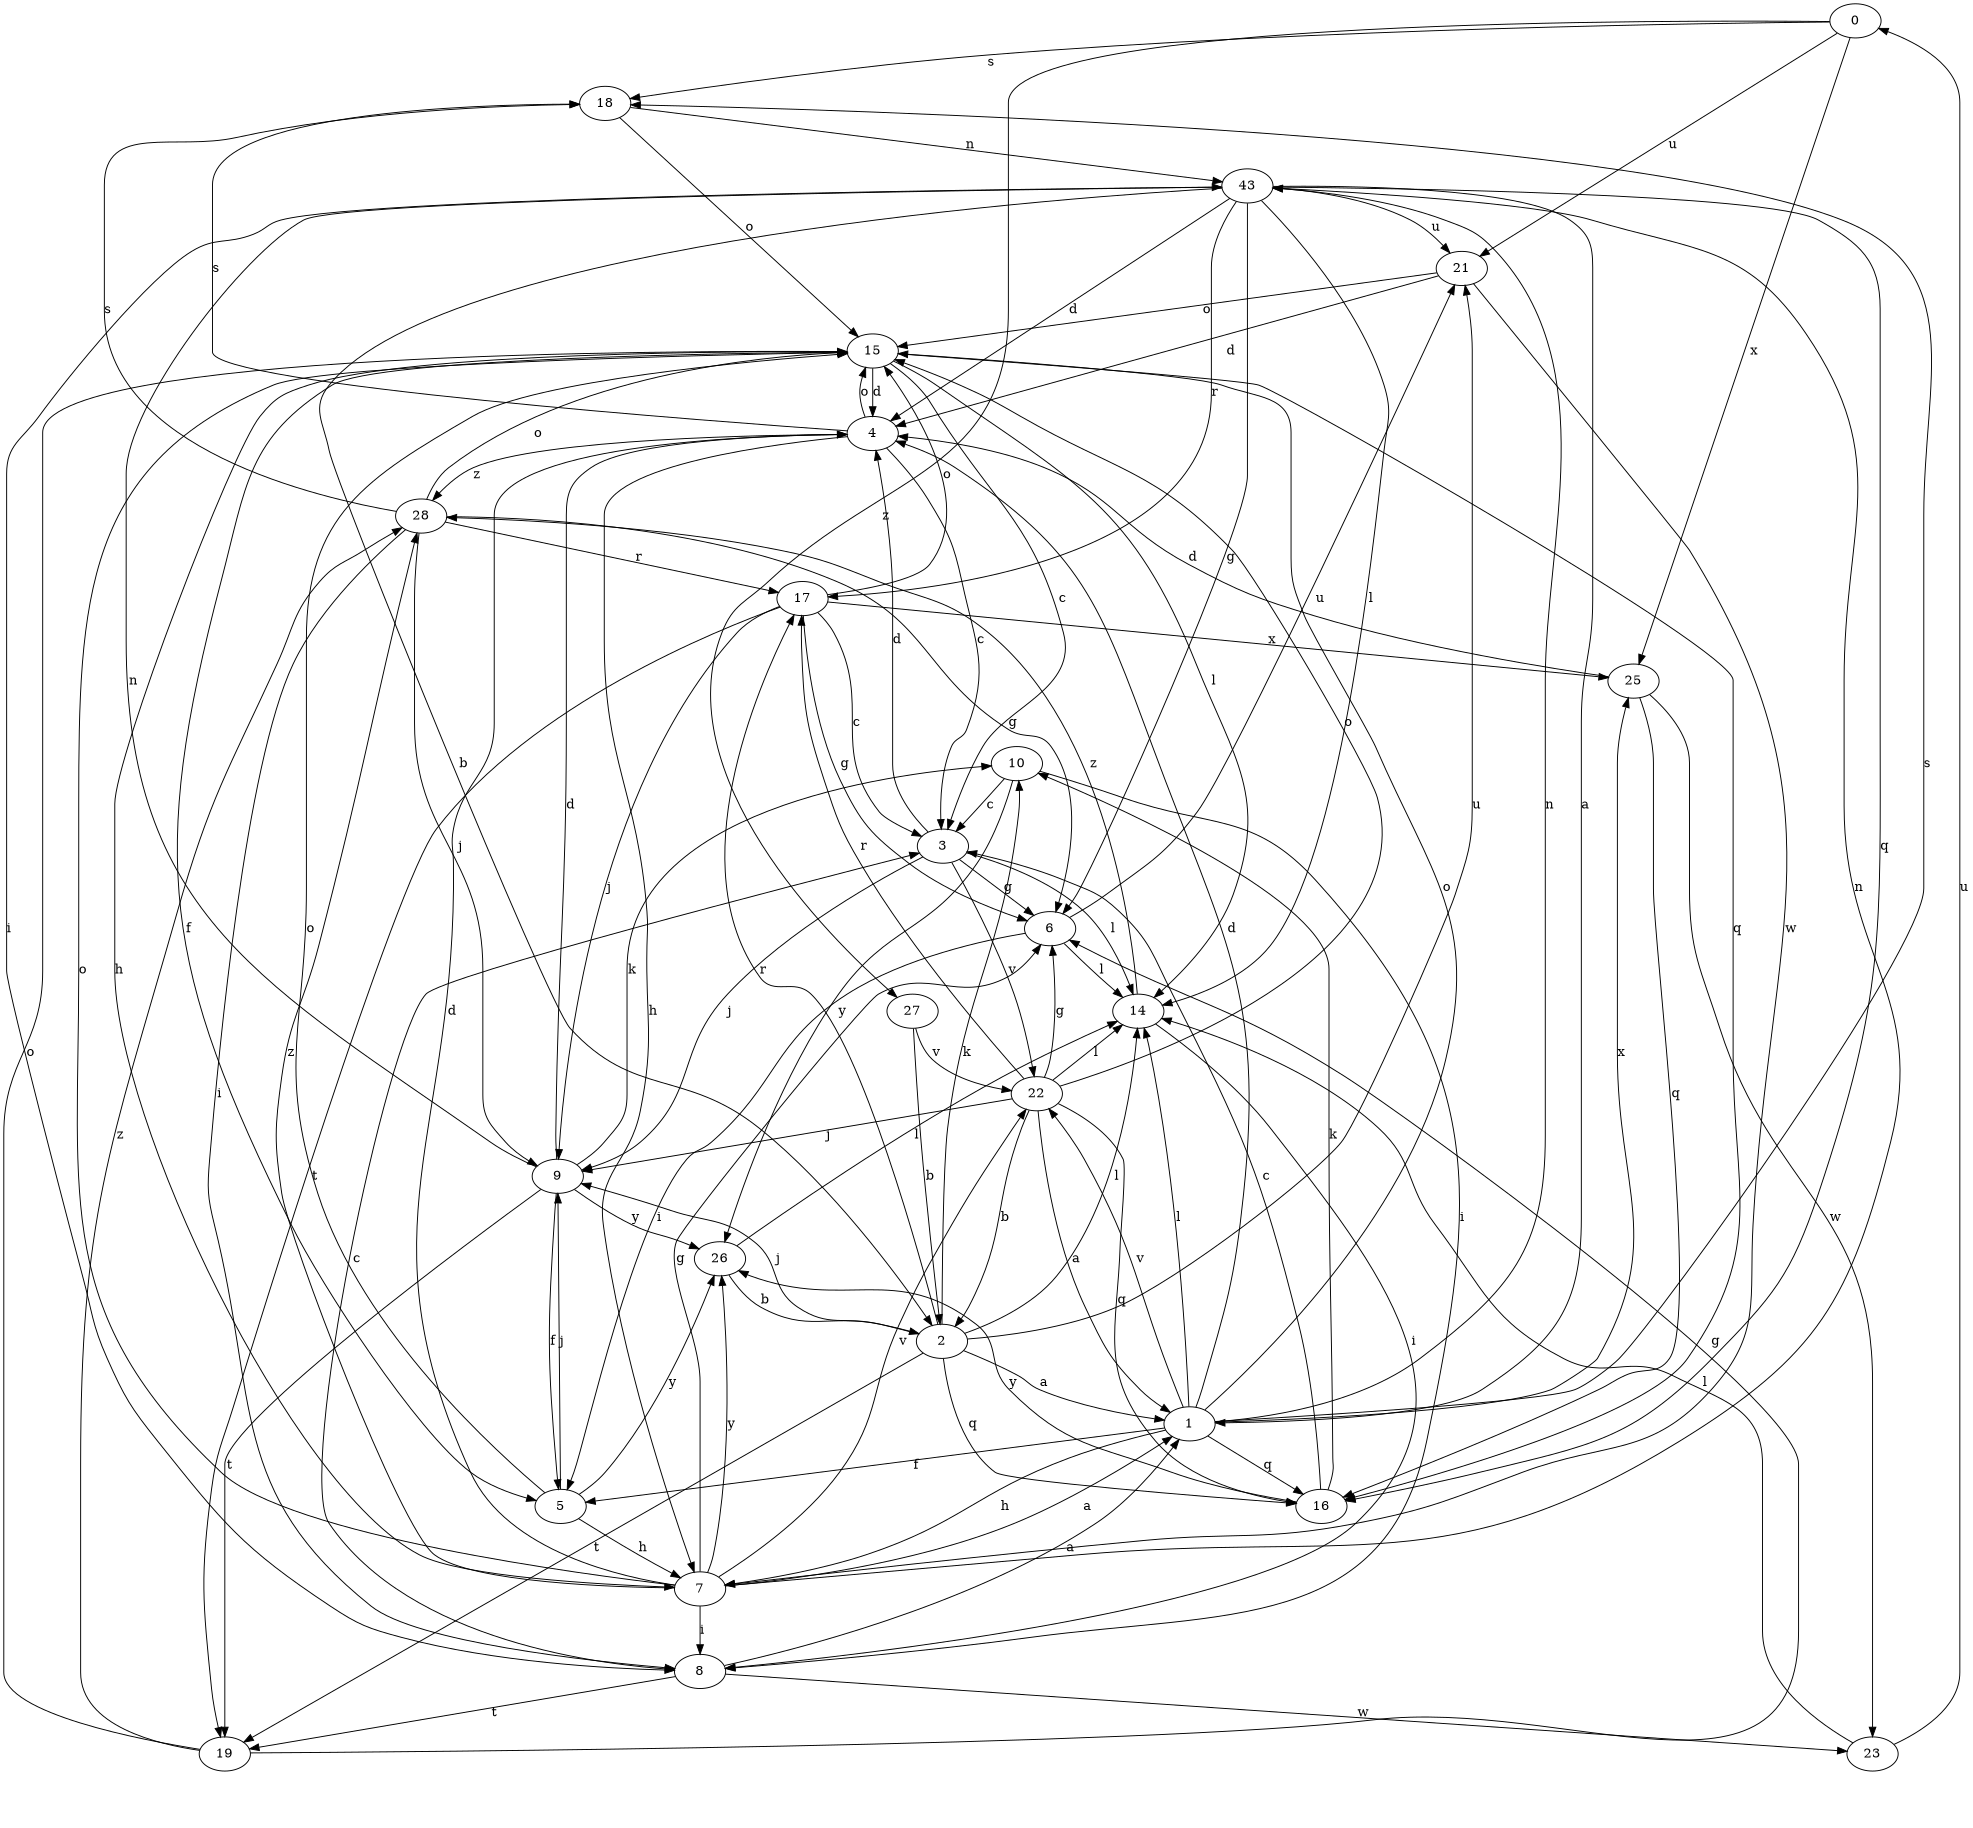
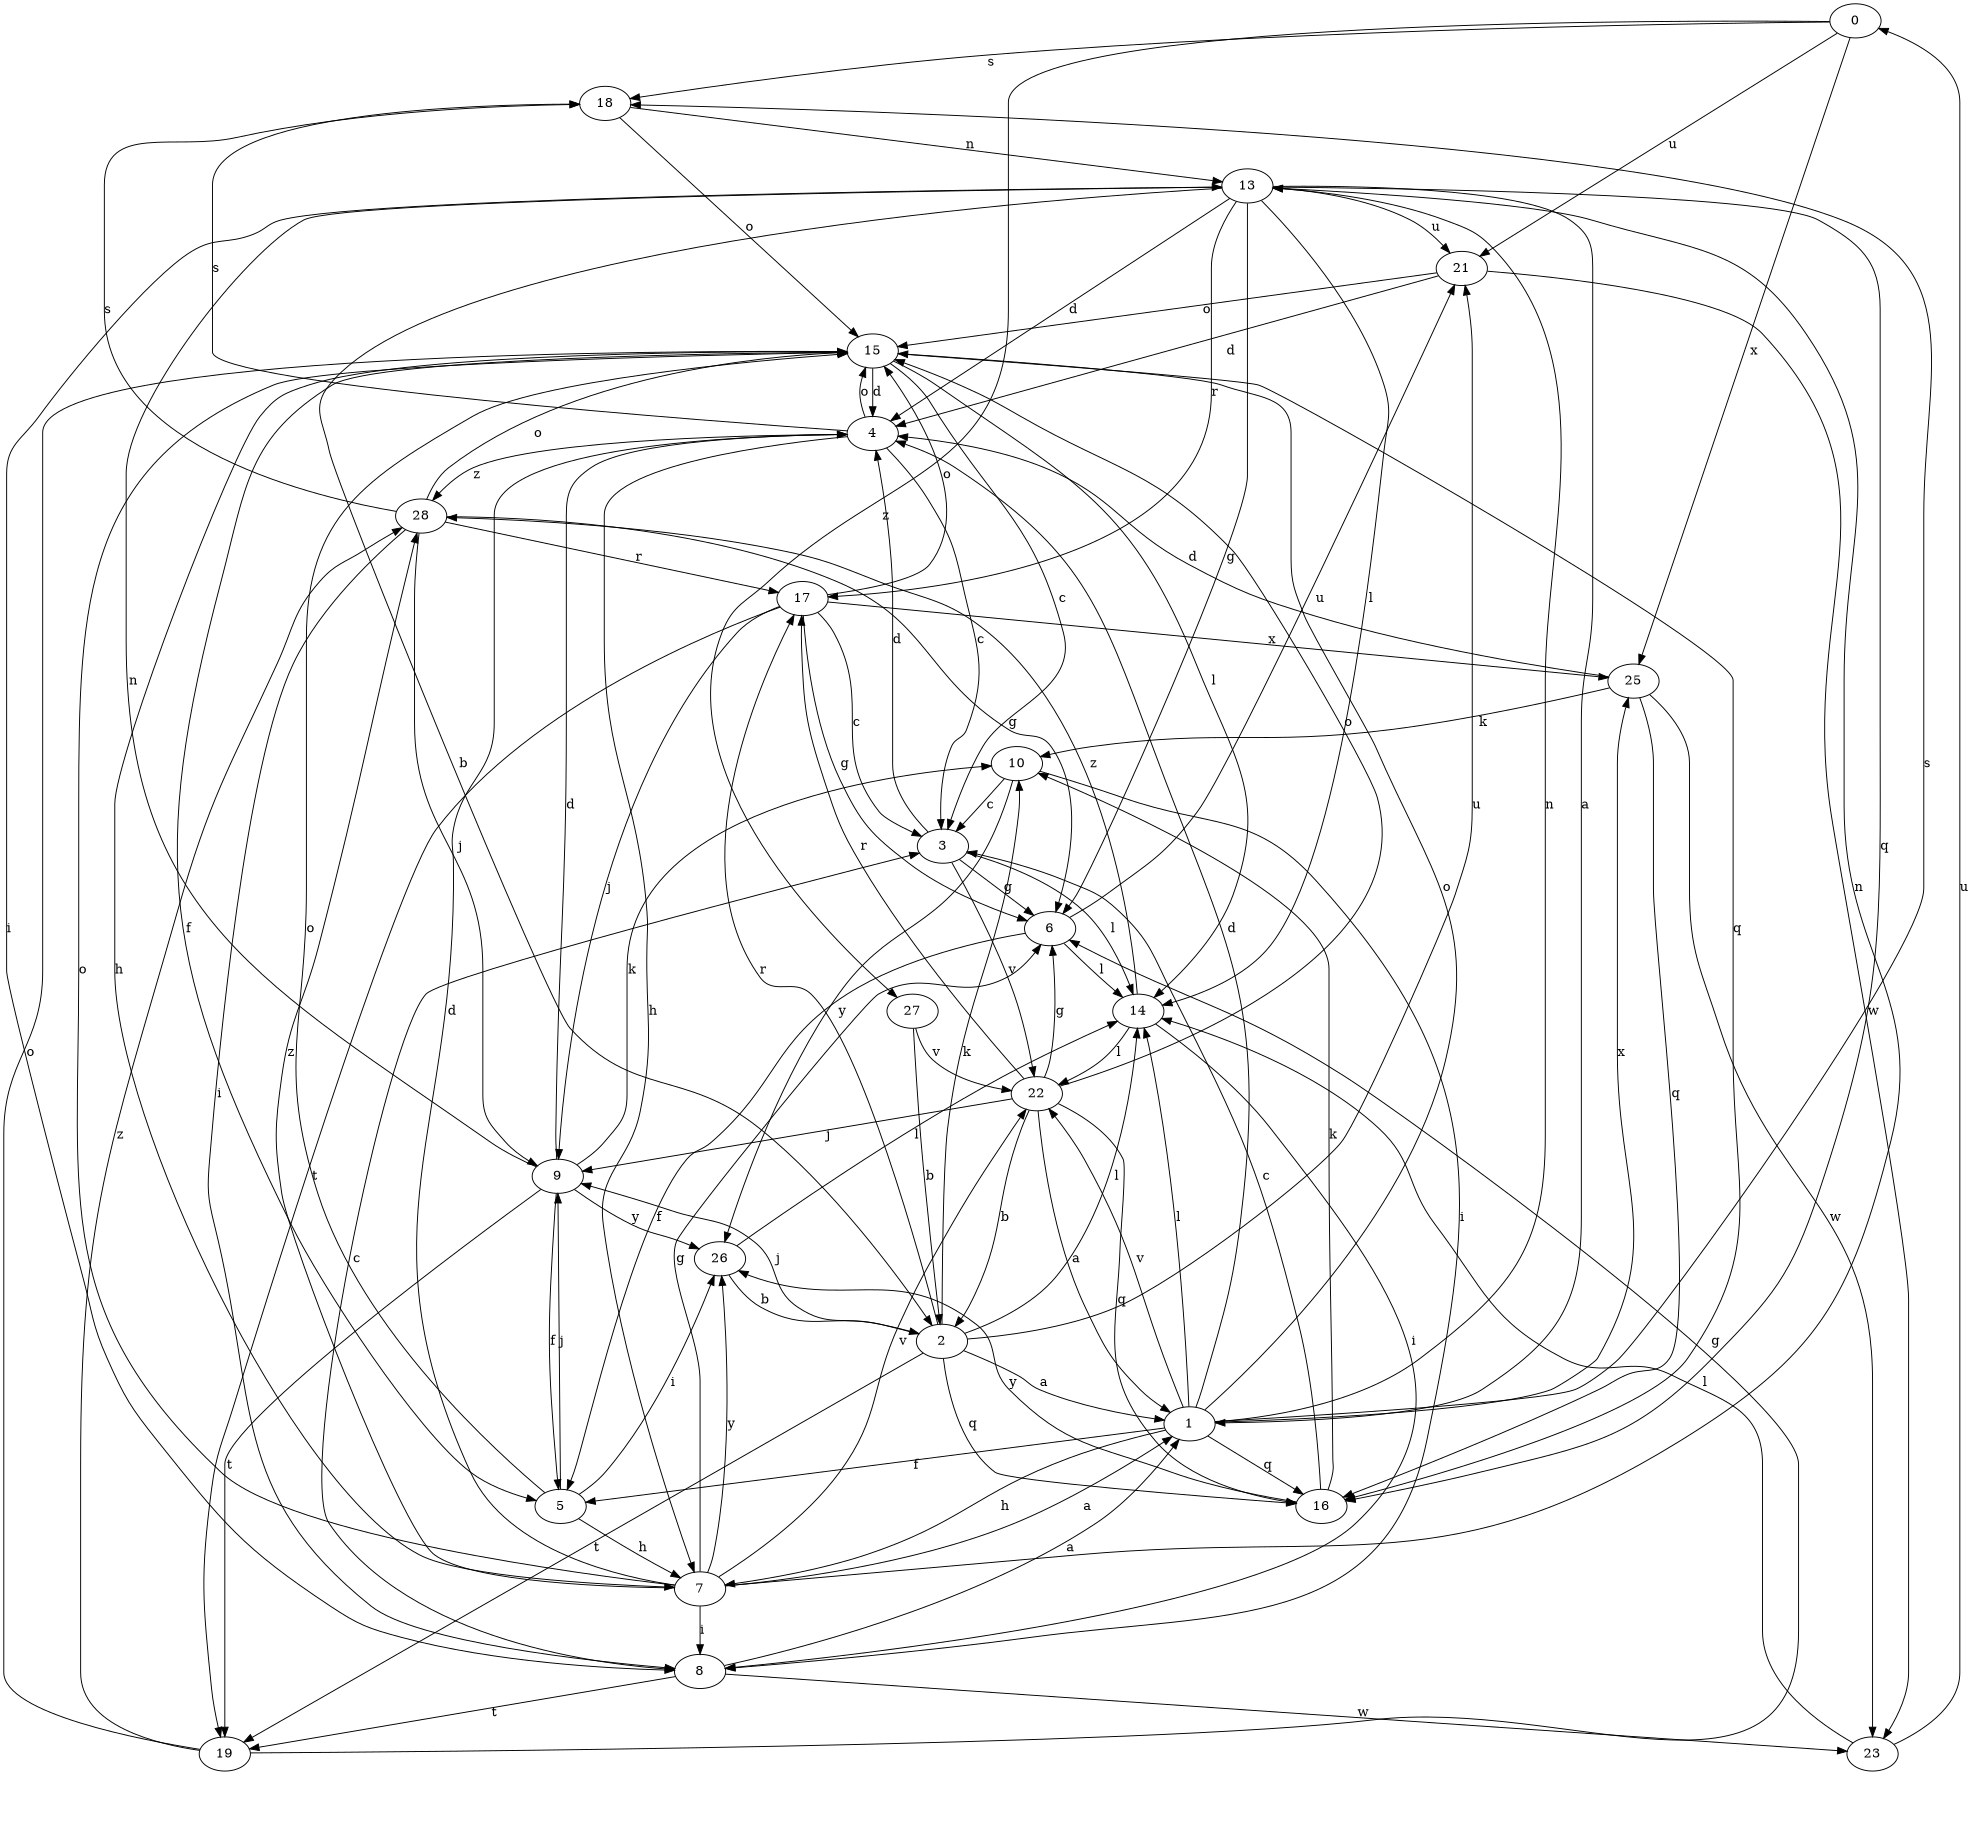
(1247, 186) -> (1247, 186)
none -> (1331, 735)
(731, 991) -> none
(1084, 1055) -> (1103, 1059)
(659, 1218) -> (659, 1218)
(1751, 1298) -> (1843, 883)
(673, 1383) -> (673, 1383)
